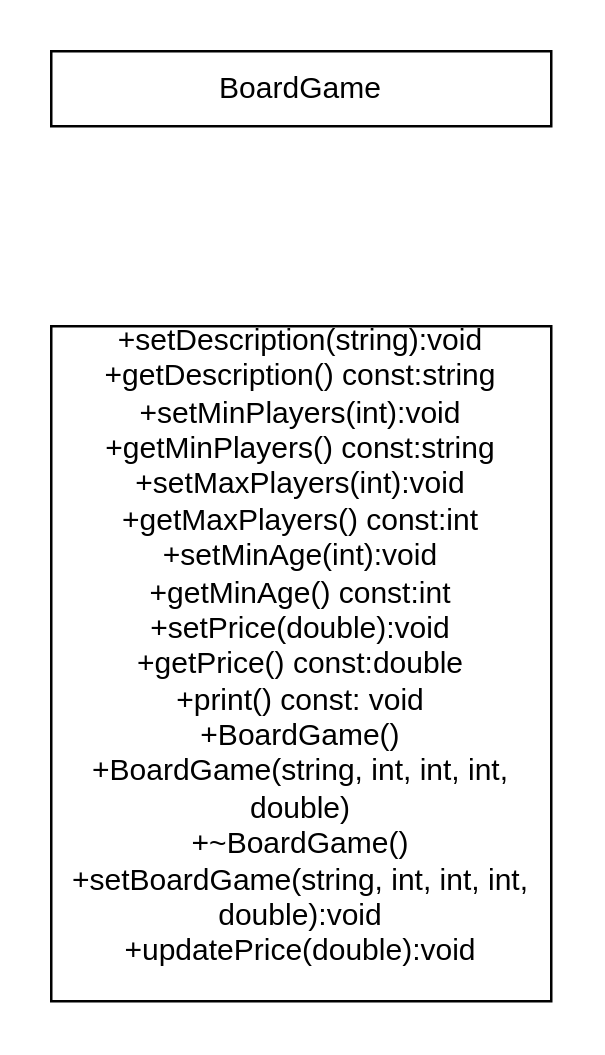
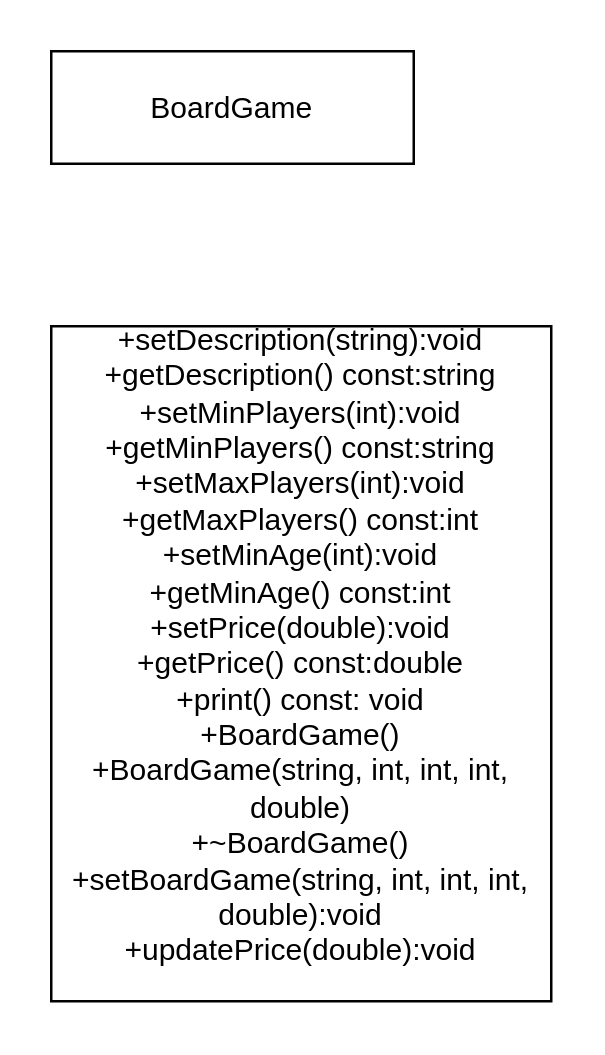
(301, 89) -> (233, 108)
